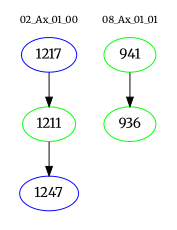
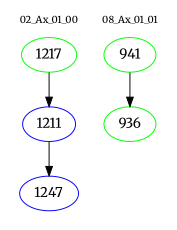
(49, 55) -> (49, 55)
(49, 124) -> (49, 124)
